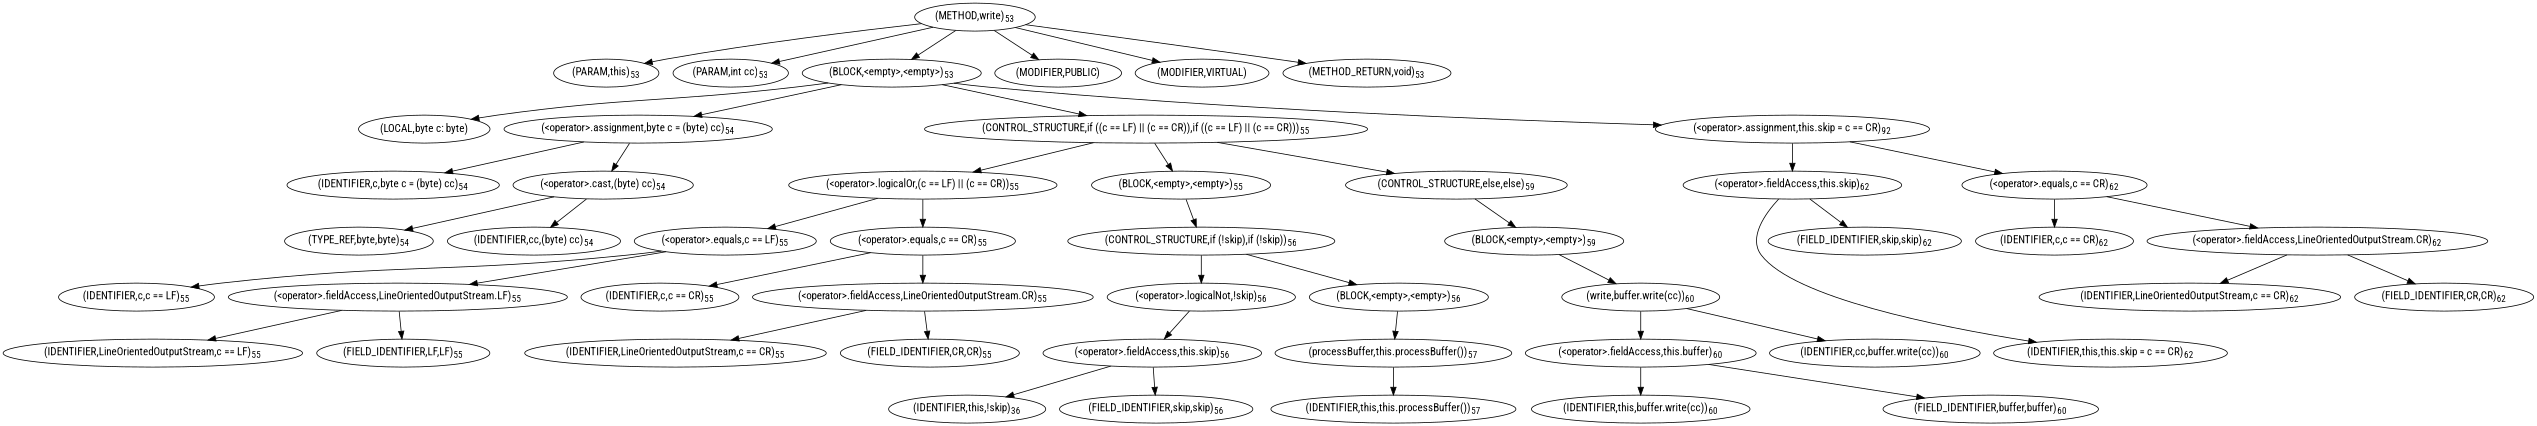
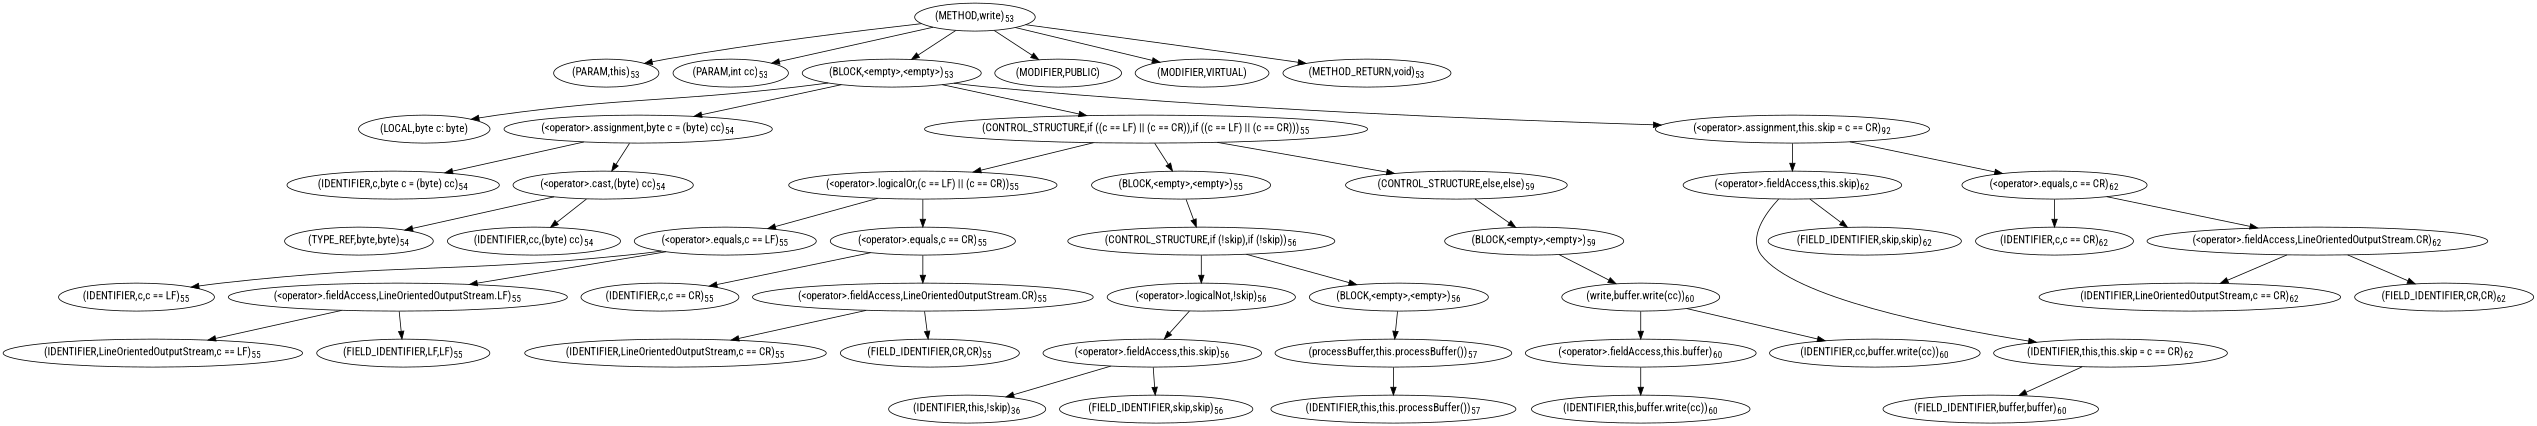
(1813, 381) -> (2054, 380)
